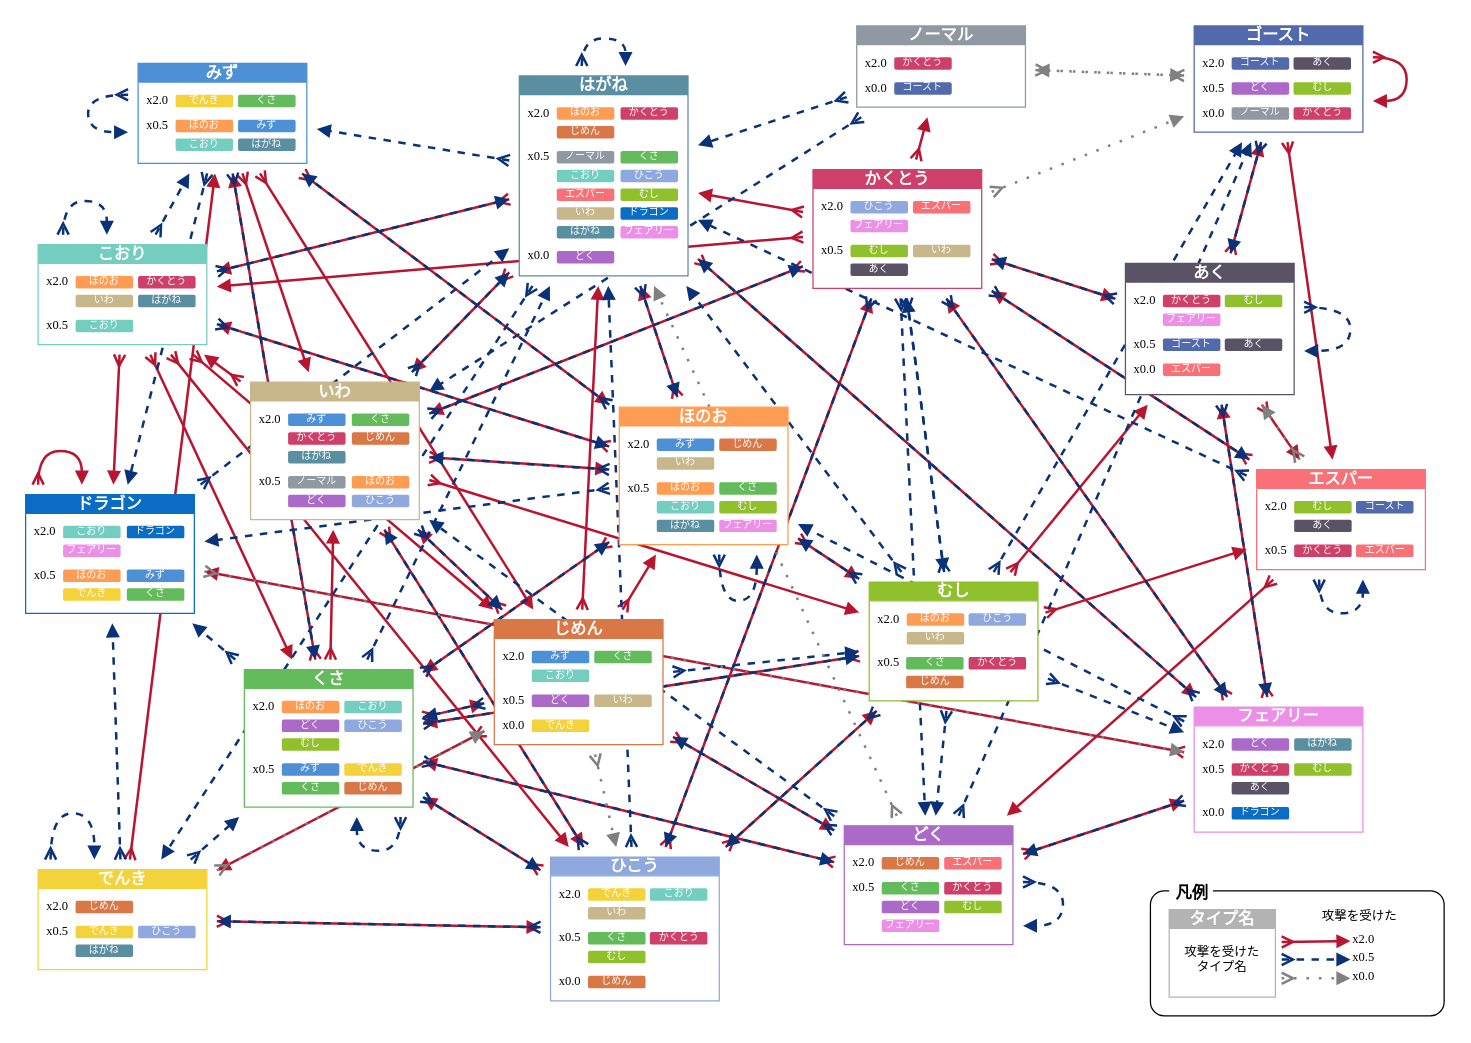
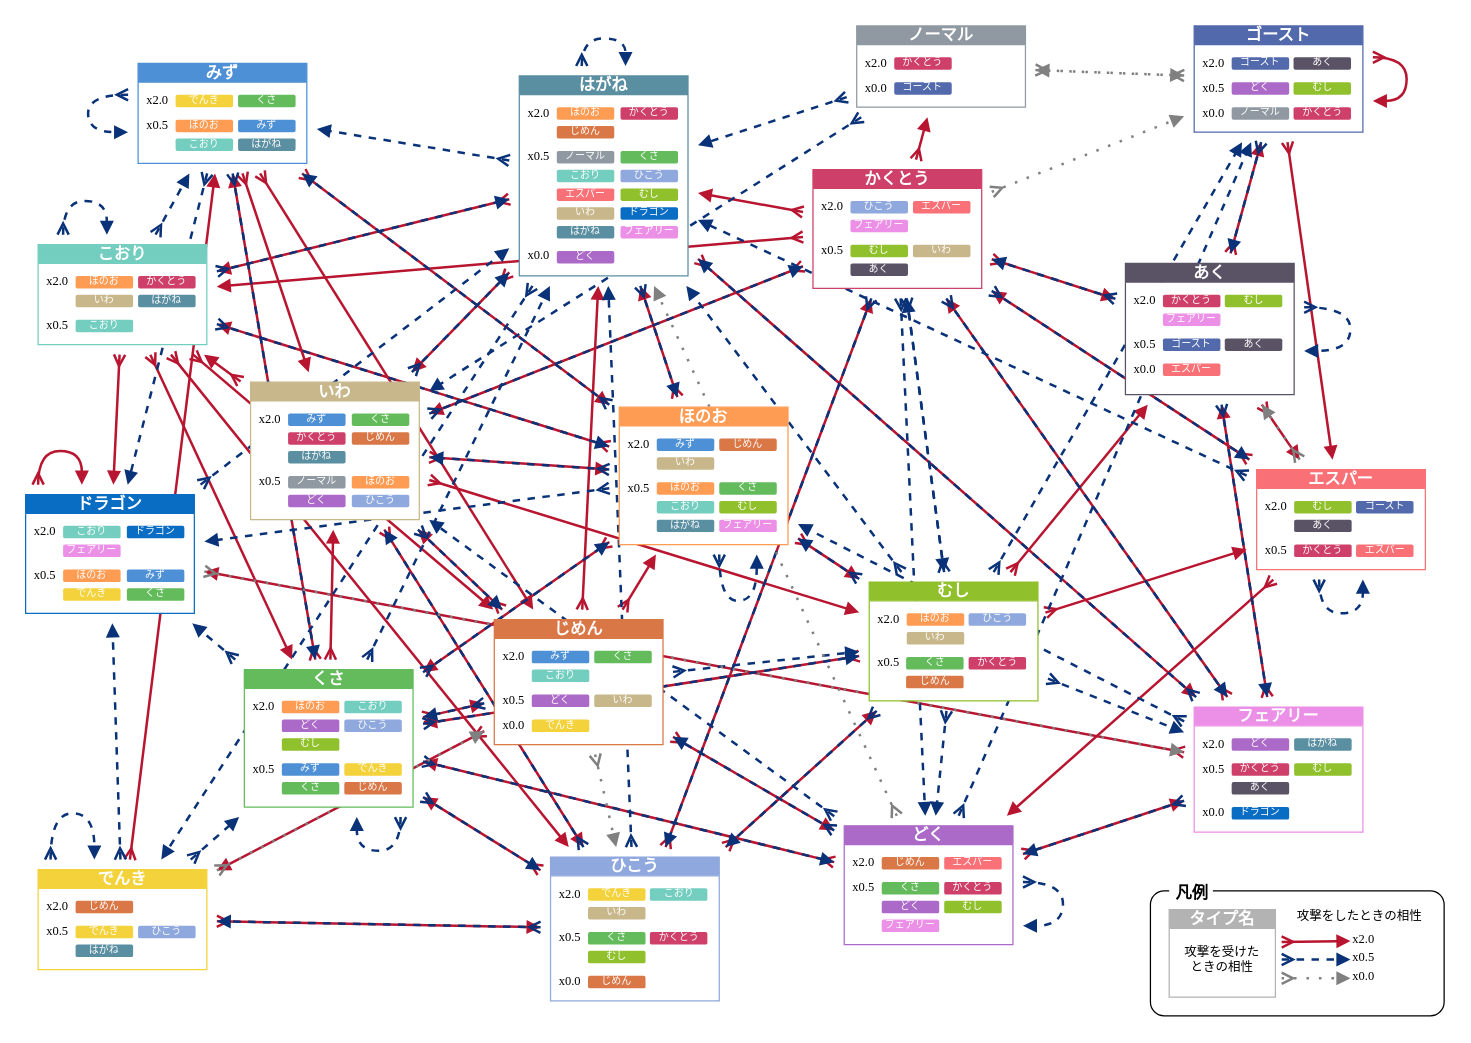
(1360, 916) -> (1360, 916)
(1223, 959) -> (1223, 959)
